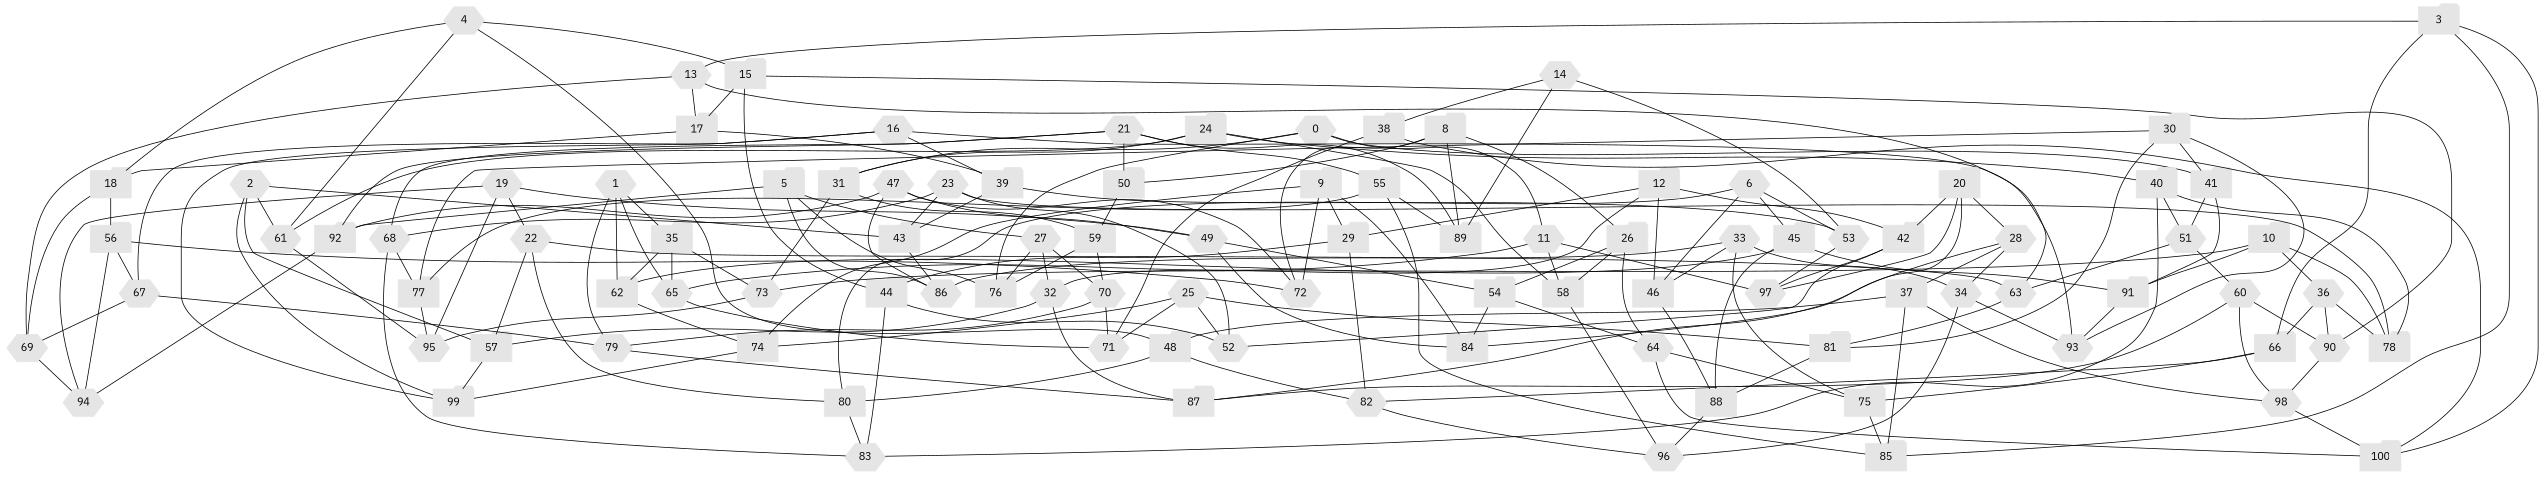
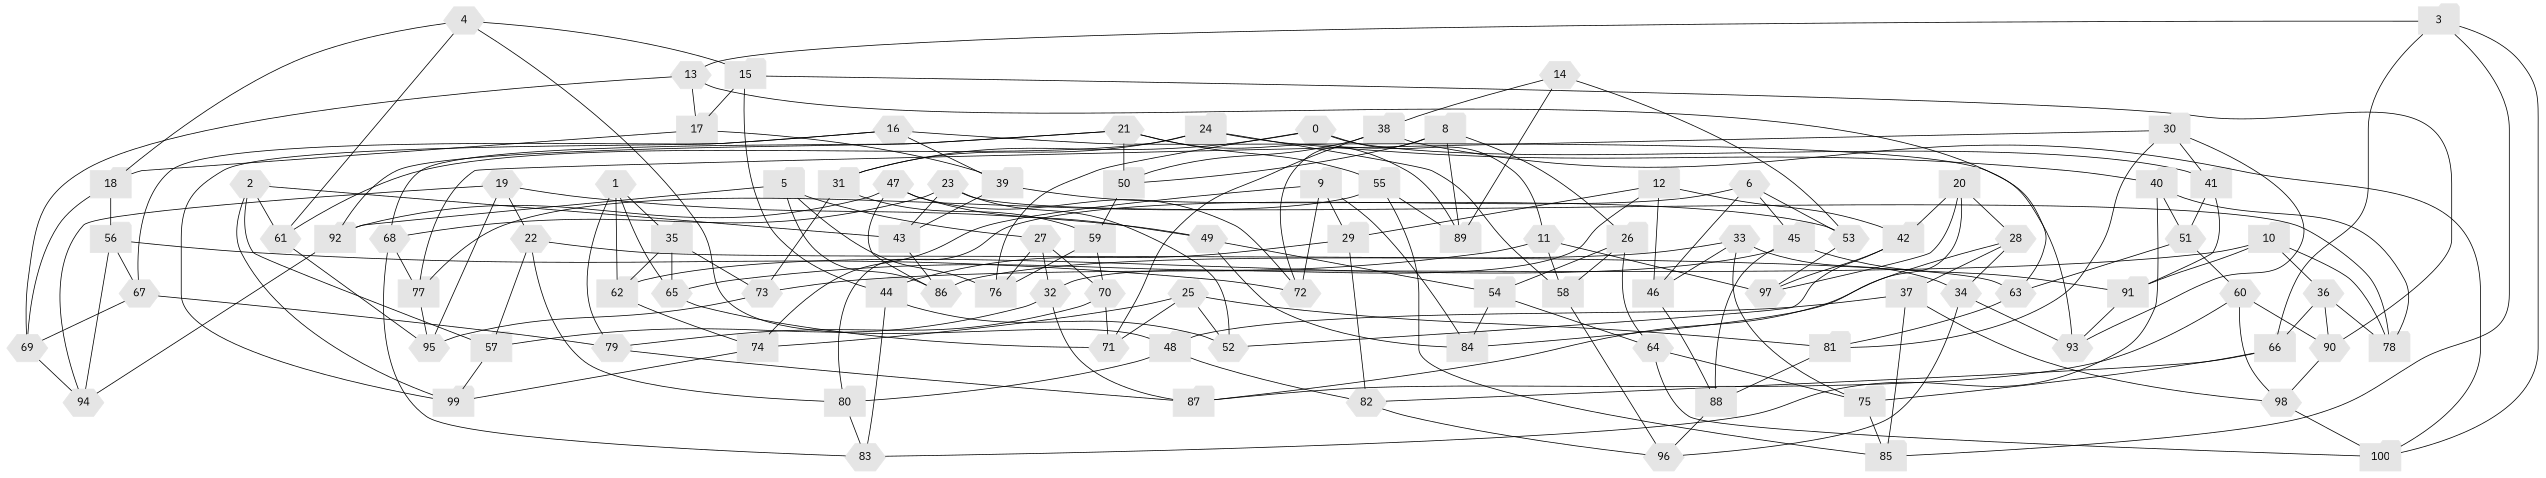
none -> (1231, 157)
